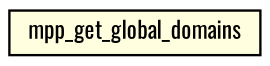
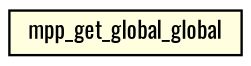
(135, 33) -> (126, 33)
